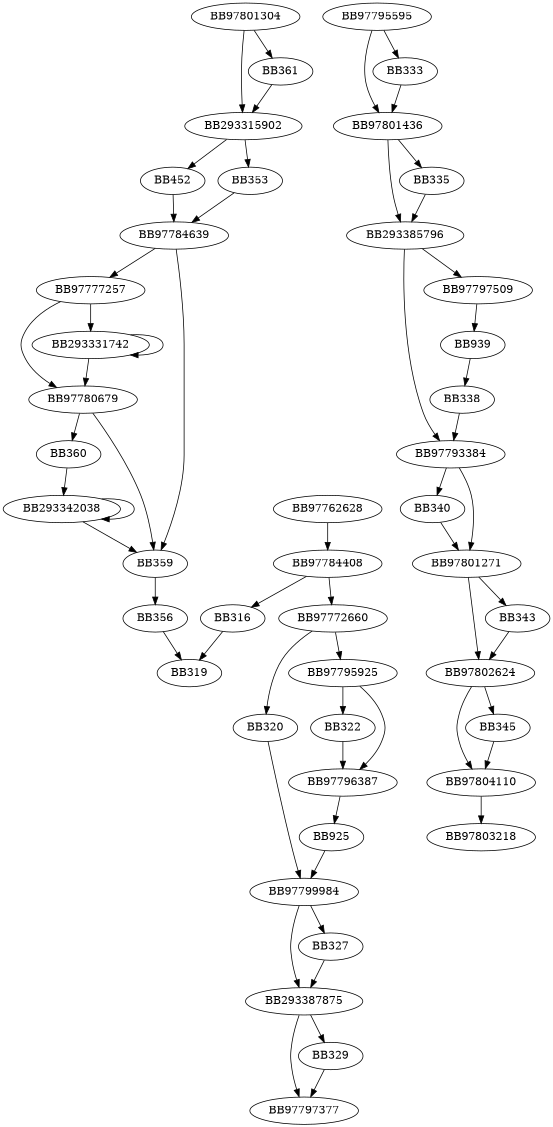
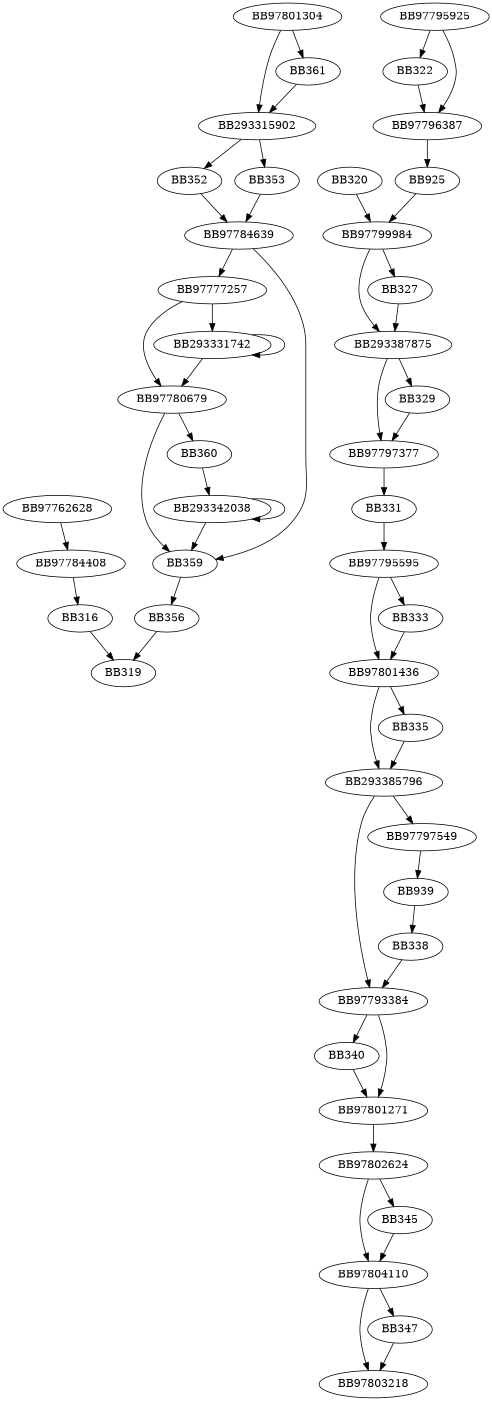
(173, 181) -> (190, 181)
(478, 290) -> (422, 837)
none -> (384, 509)
(333, 618) -> none
(518, 618) -> none
none -> (400, 1330)
